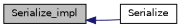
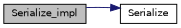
(108, 20) -> (98, 7)
